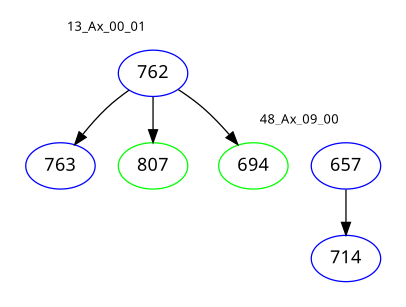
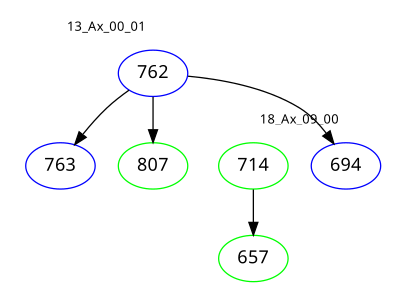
(300, 120) -> (300, 120)
(253, 166) -> (346, 166)
(346, 166) -> (253, 259)
(346, 206) -> (253, 206)
(346, 259) -> (253, 166)
